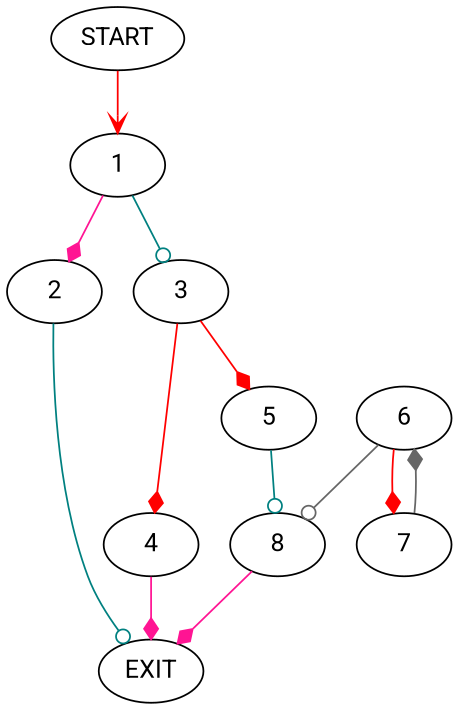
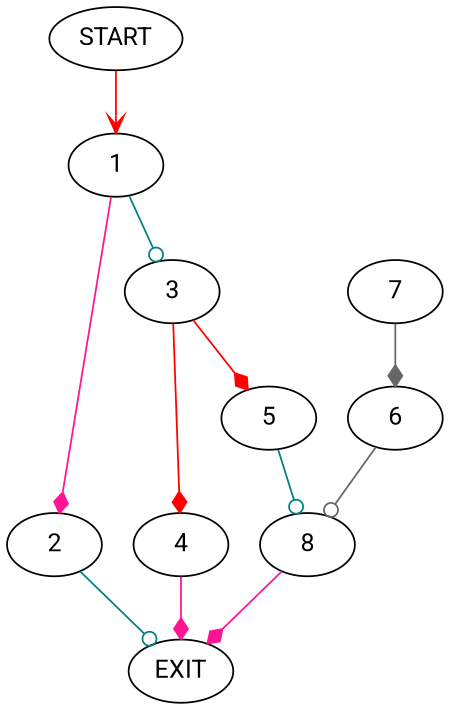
(392, 470) -> none
